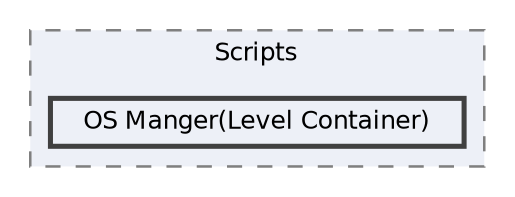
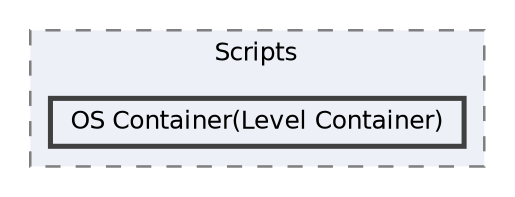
(257, 122) -> (257, 122)
